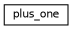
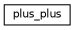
(36, 15) -> (37, 15)
